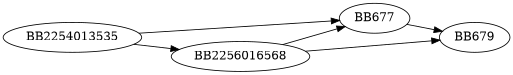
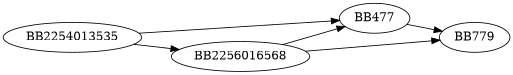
(375, 18) -> (375, 18)
(475, 37) -> (475, 37)
